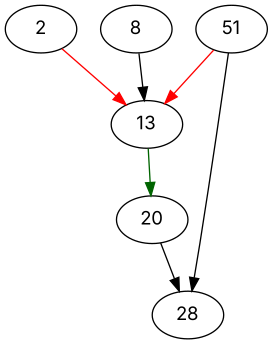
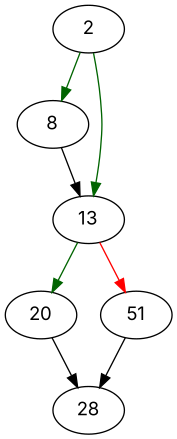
none -> (73, 70)
(89, 72) -> (102, 118)
(194, 72) -> (109, 261)
